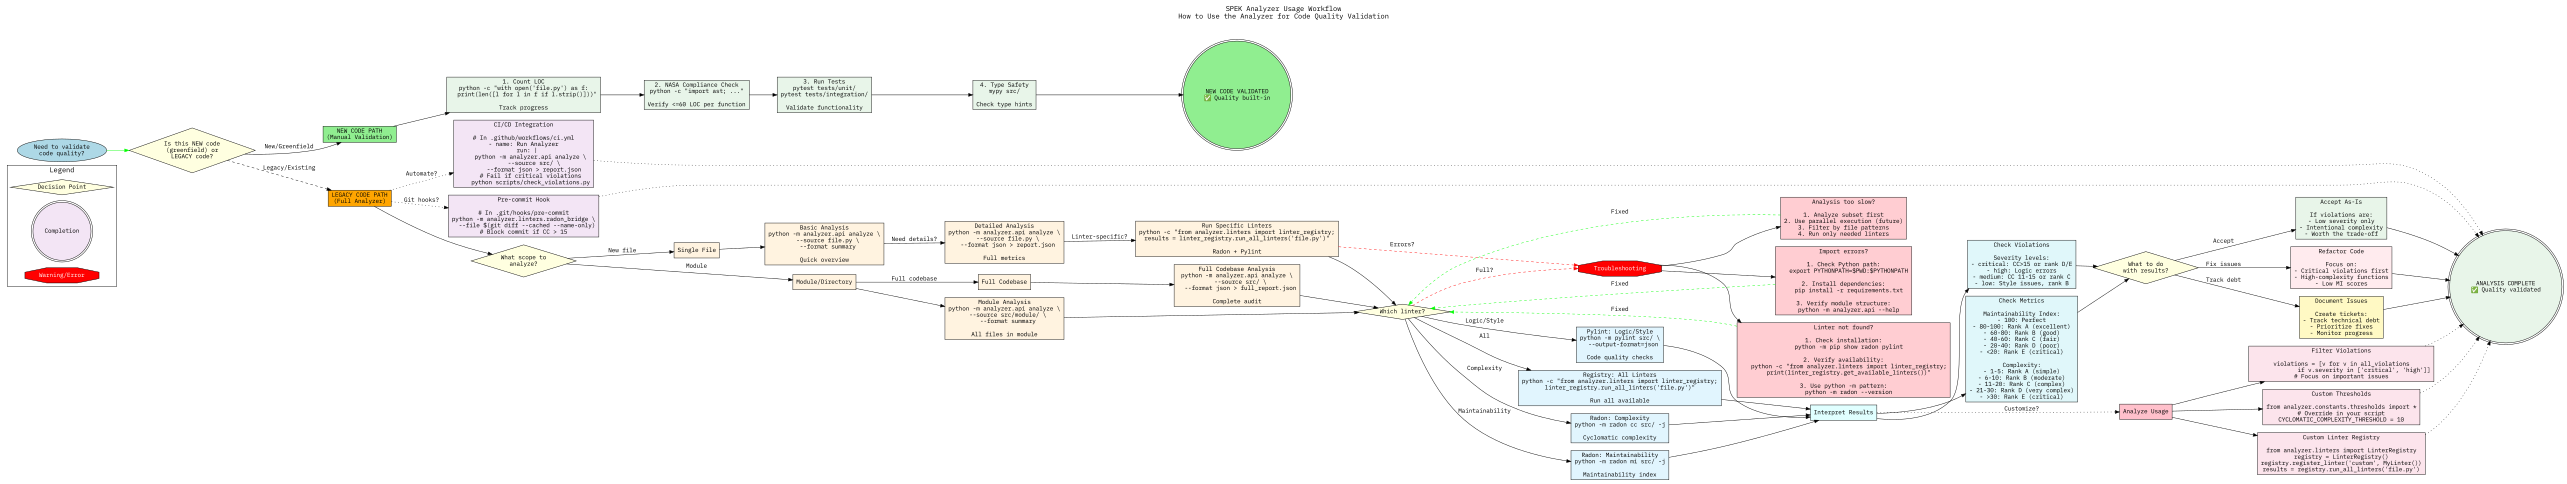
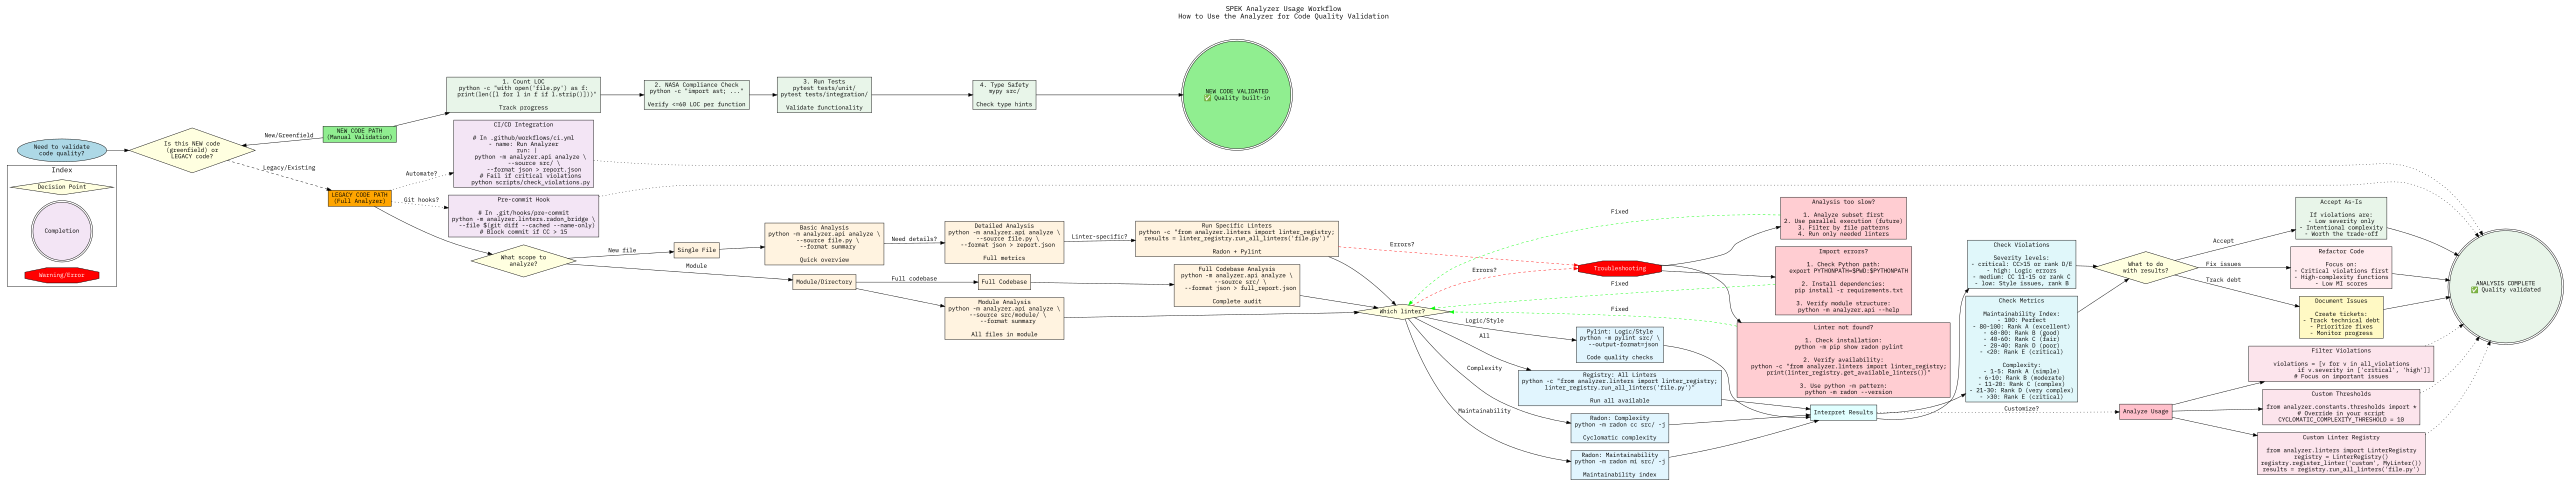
(116, 150) -> (116, 150)
(291, 153) -> (285, 141)
(62, 171) -> (62, 171)
(1485, 270) -> (1485, 270)
